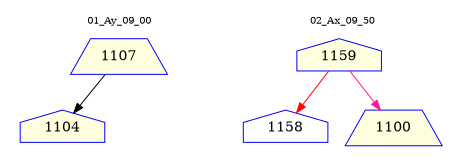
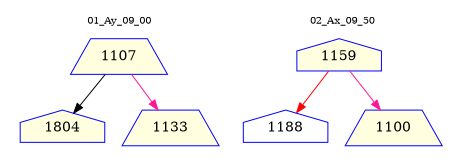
(62, 128) -> (62, 128)
none -> (171, 128)
(286, 128) -> (286, 128)
